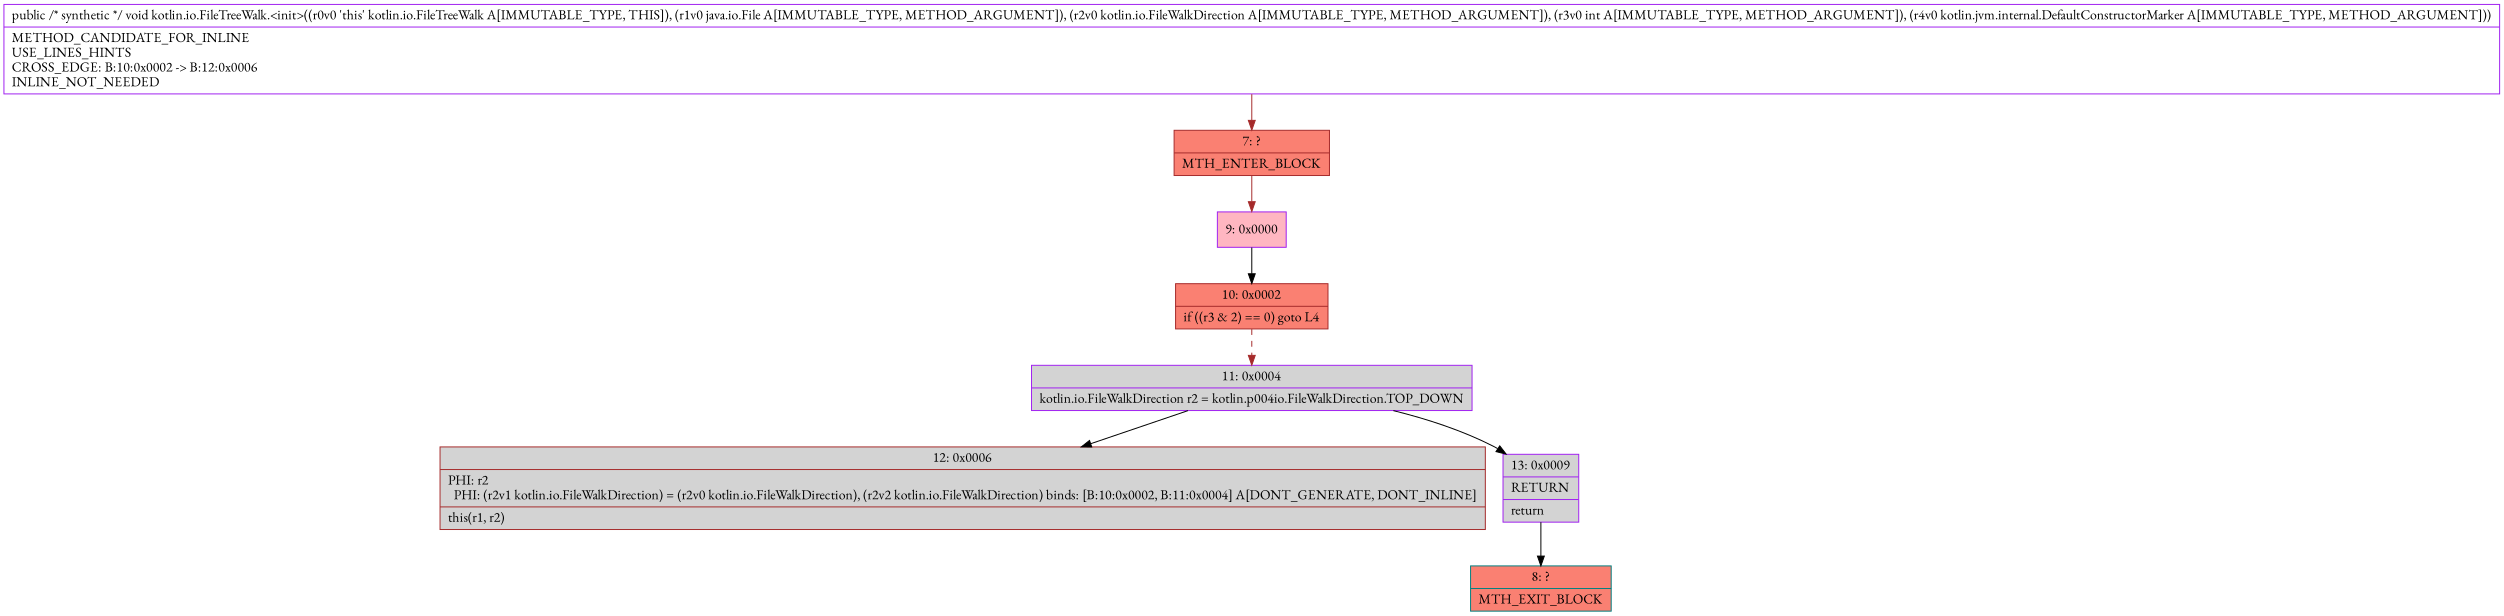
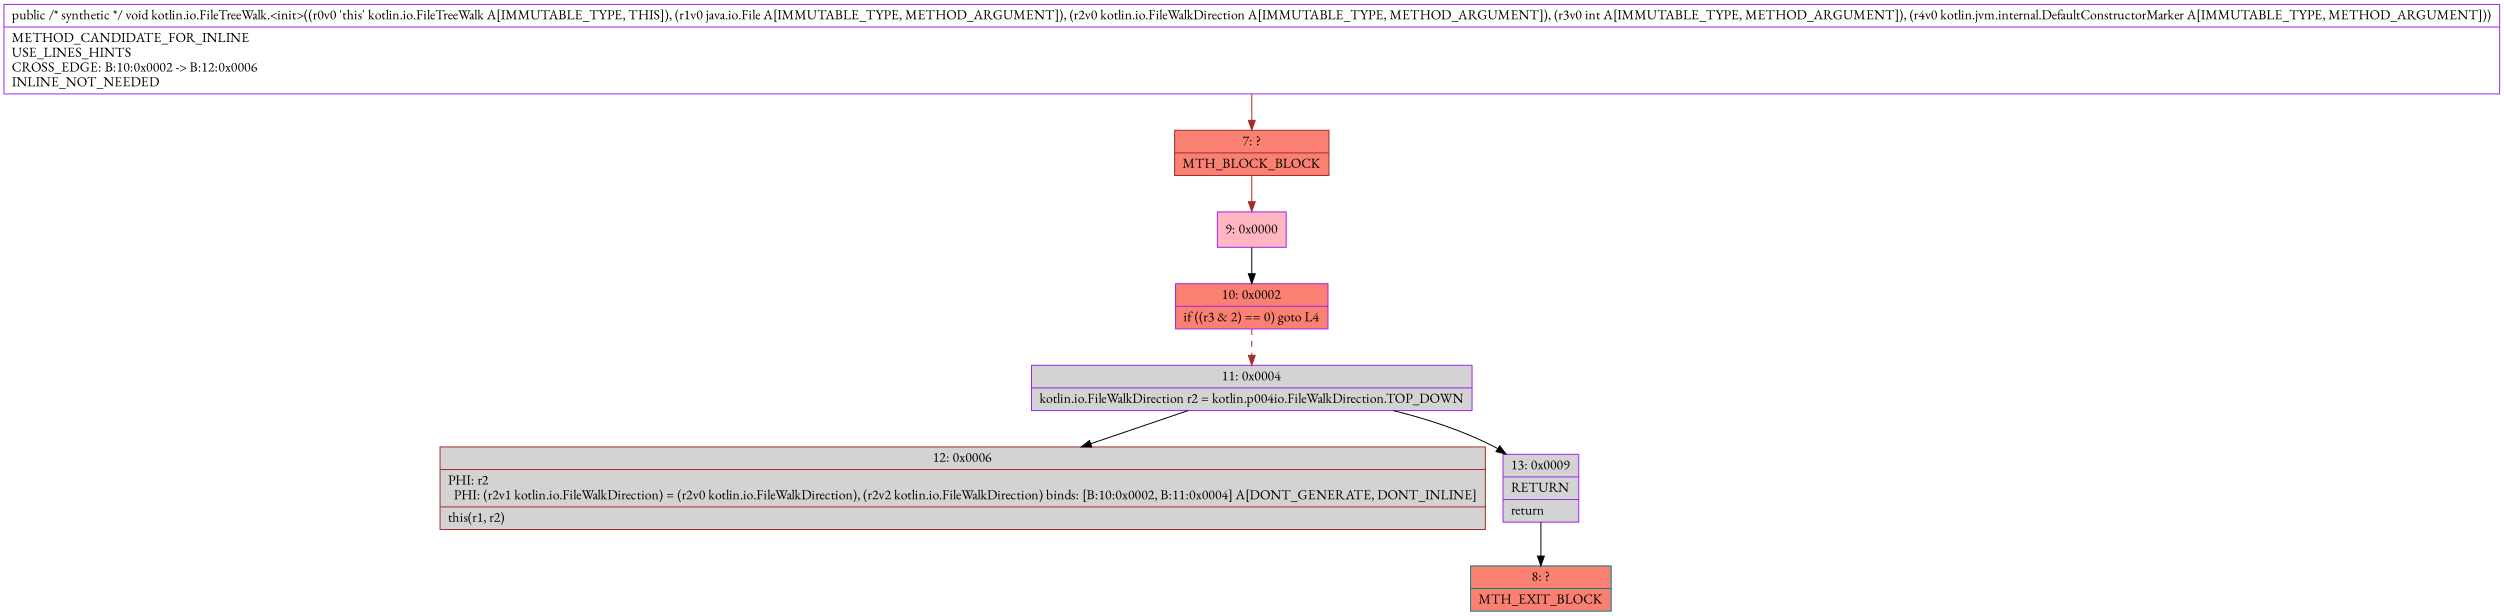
(1252, 164) -> (1252, 164)
(1252, 306) -> (1252, 306)
